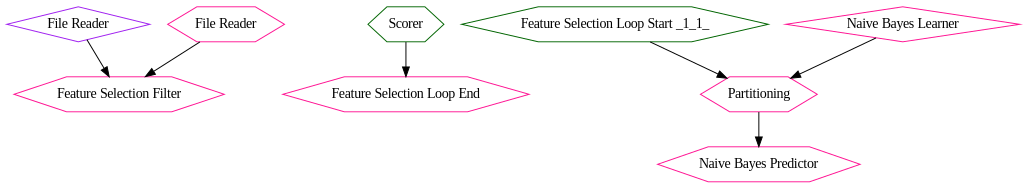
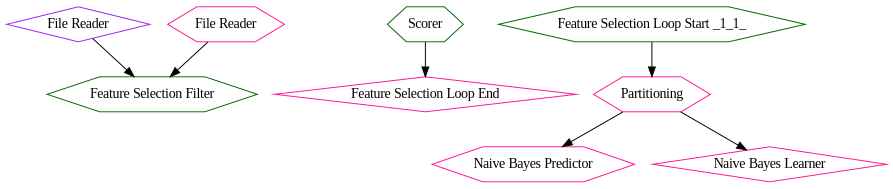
(838, 56) -> (709, 128)
(119, 94) -> (152, 94)
(406, 94) -> (425, 94)
